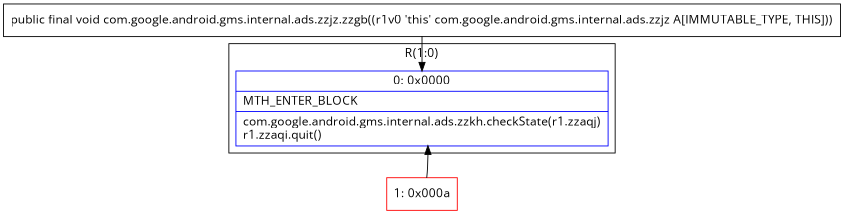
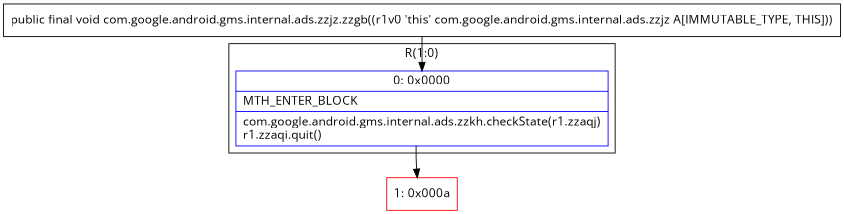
(428, 166) -> (416, 158)
